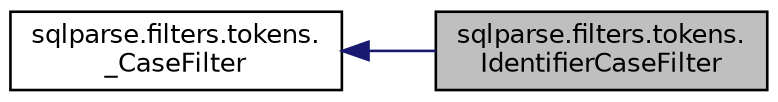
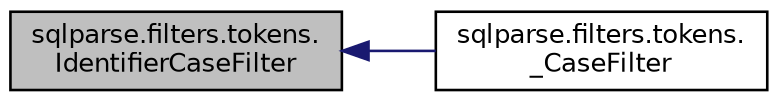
(402, 51) -> (402, 51)
